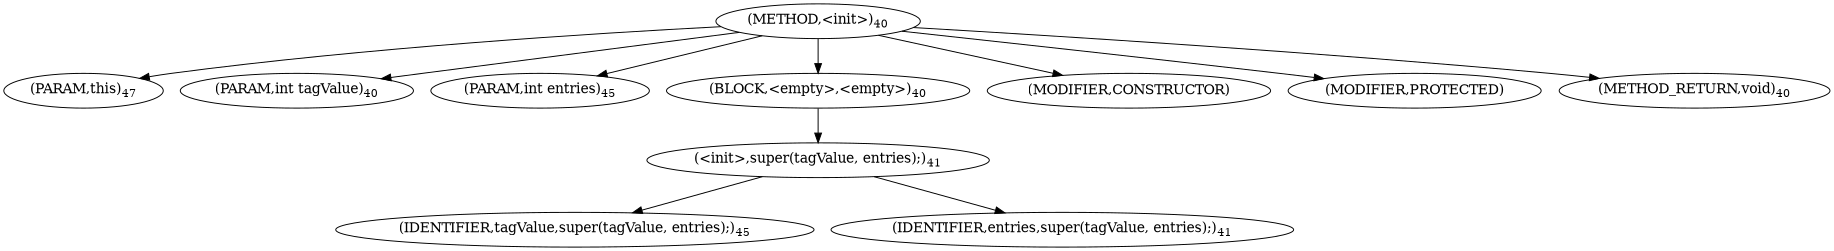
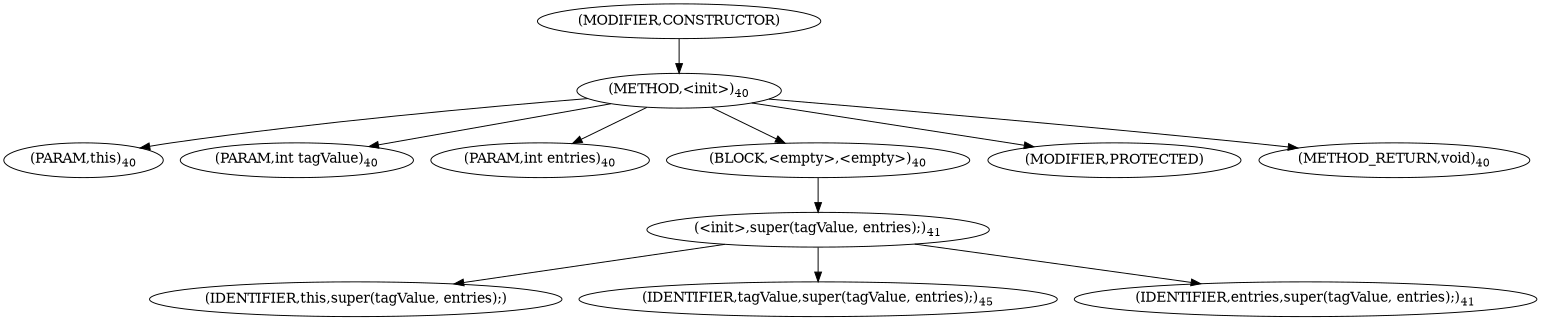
(966, 54) -> (679, 51)
(129, 89) -> (129, 159)
(609, 89) -> (609, 159)
none -> (356, 299)
